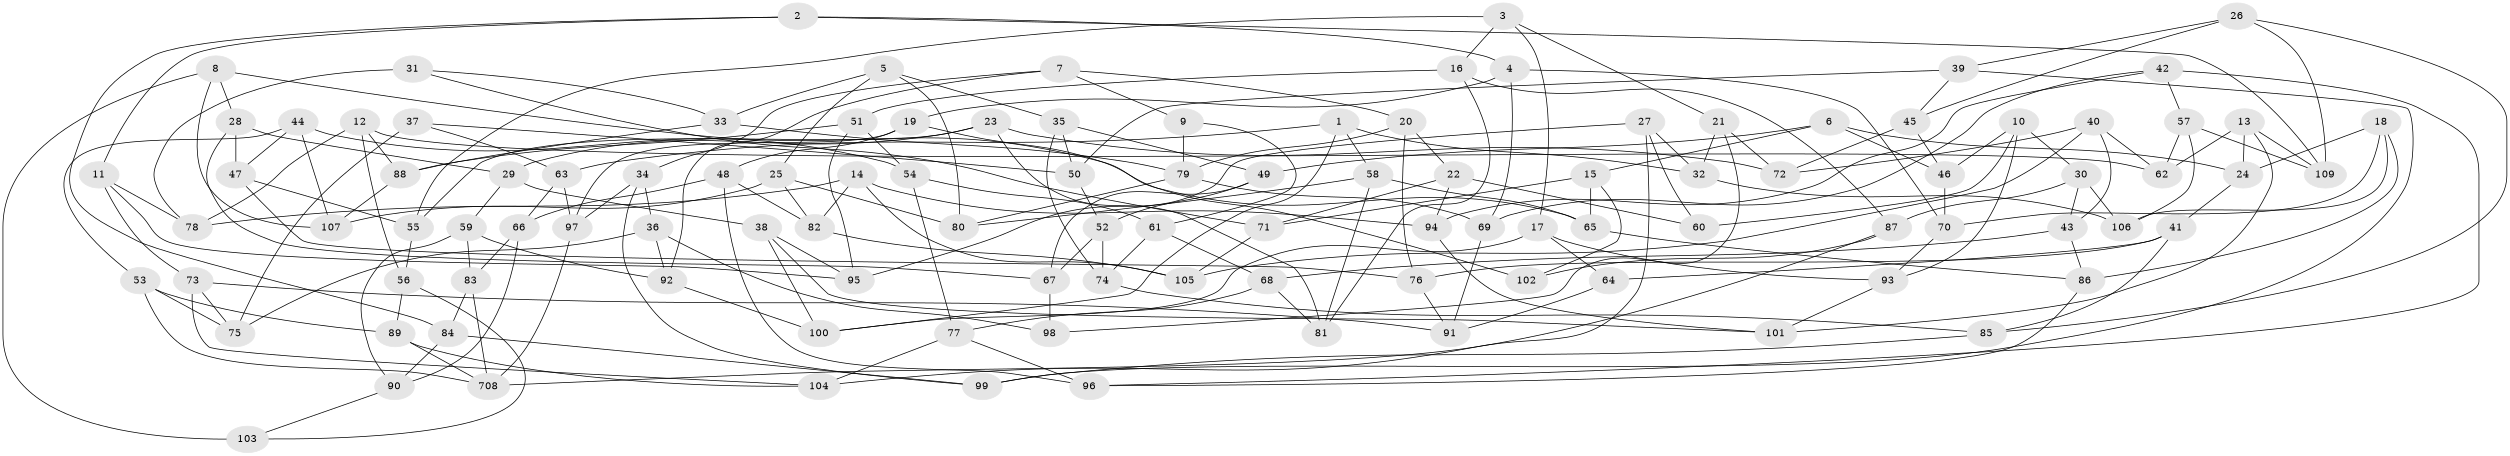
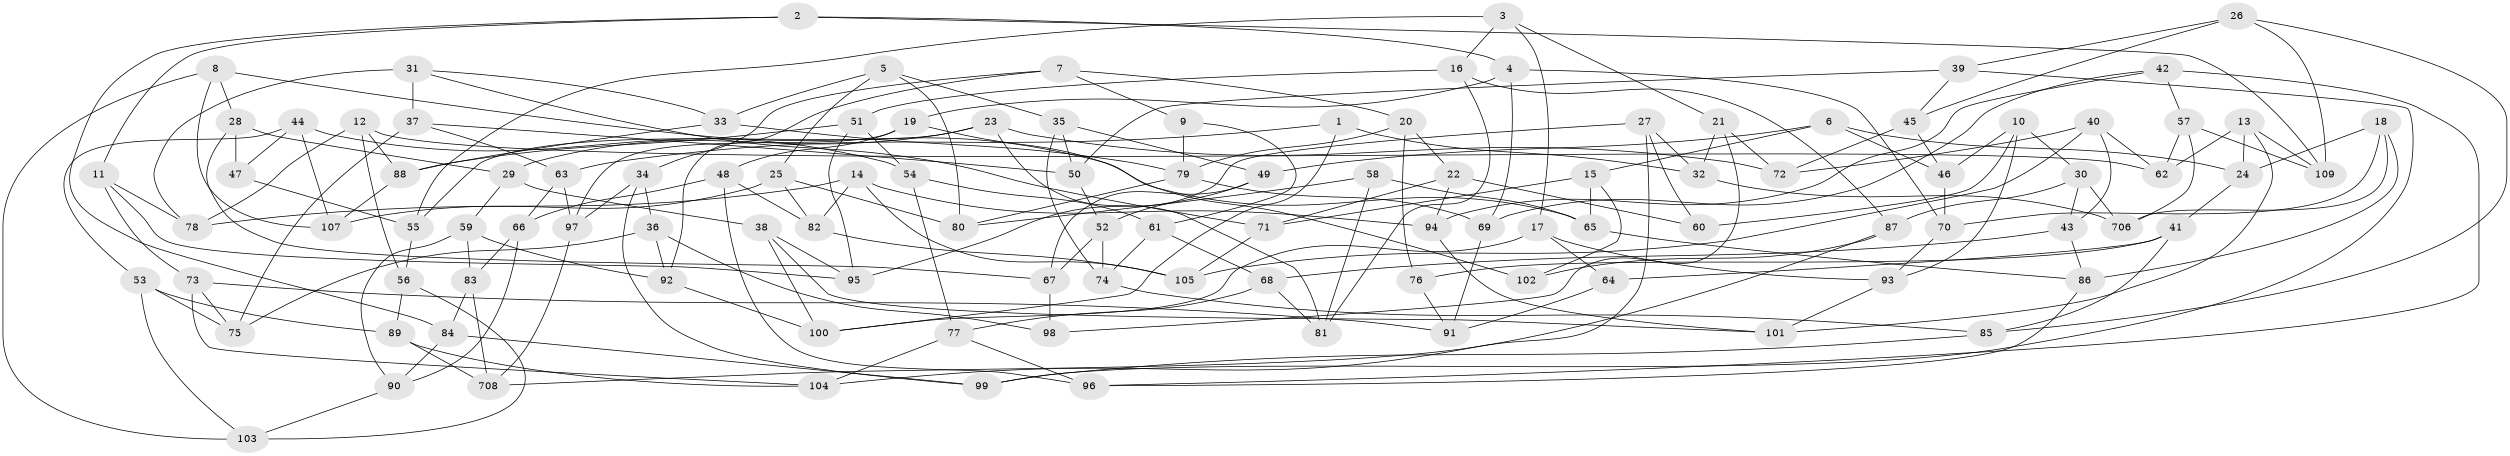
none -> (413, 95)
(1356, 148) -> none
(2122, 228) -> (2122, 228)
(811, 261) -> none
(292, 367) -> (173, 371)
